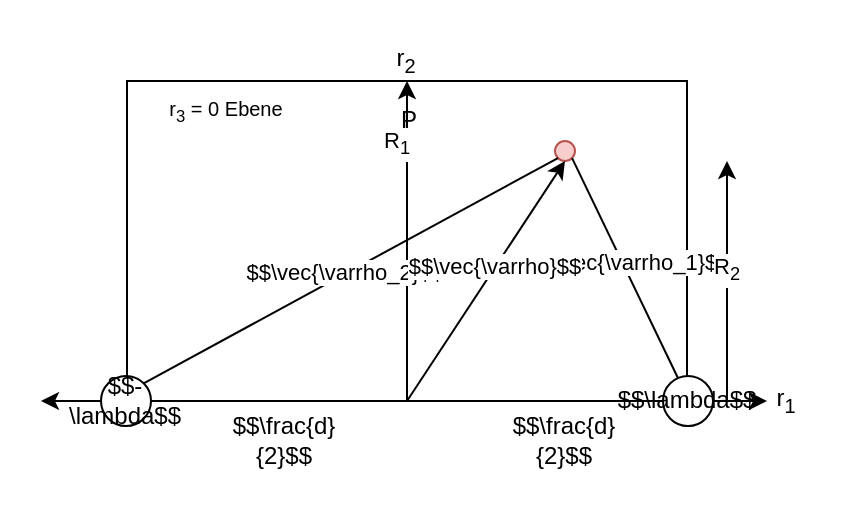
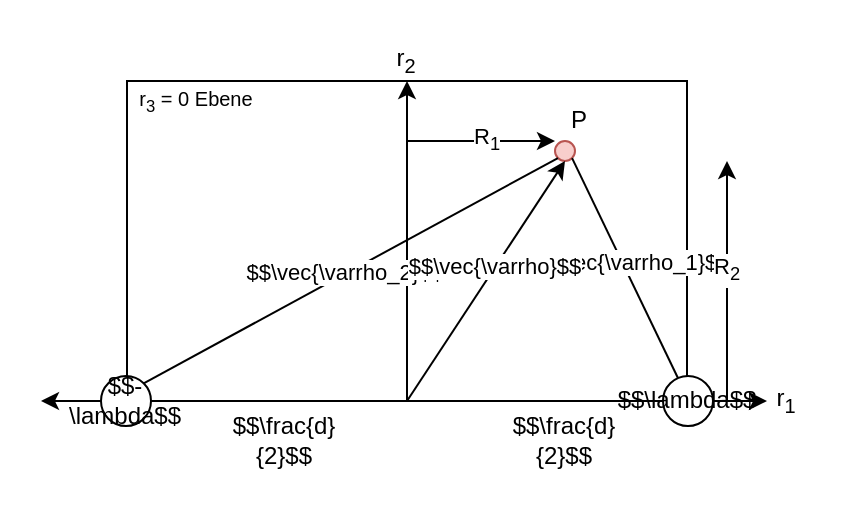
(227, 111) -> (197, 101)
(410, 121) -> (580, 121)
